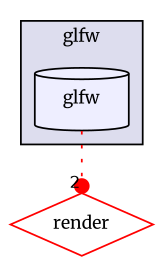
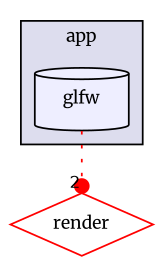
(82, 37) -> (82, 37)
